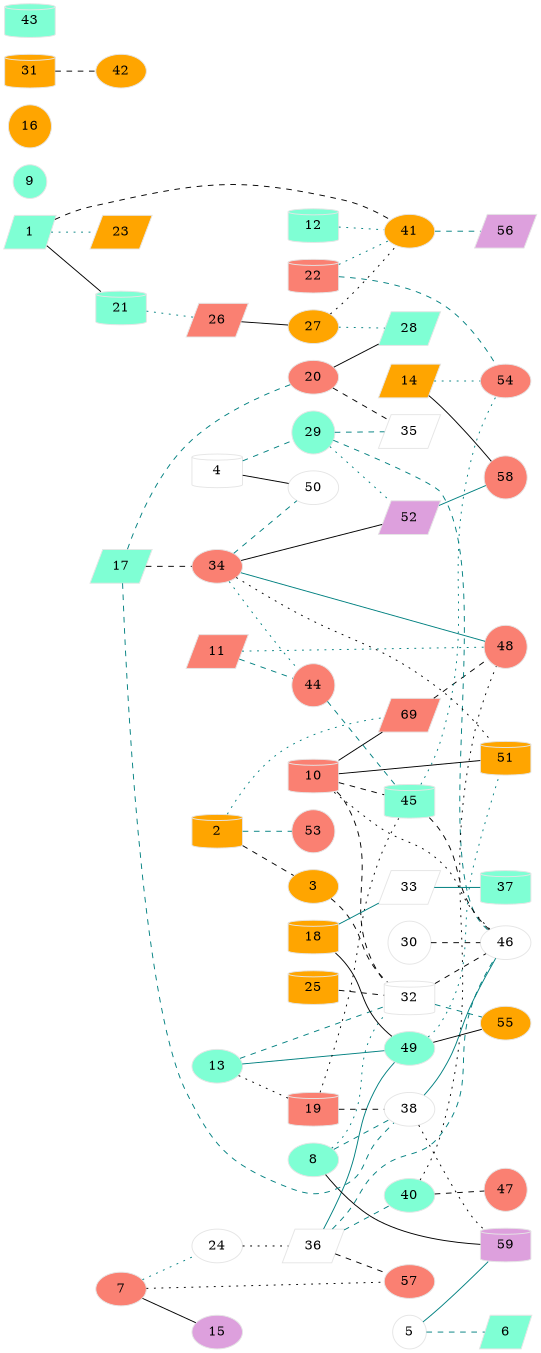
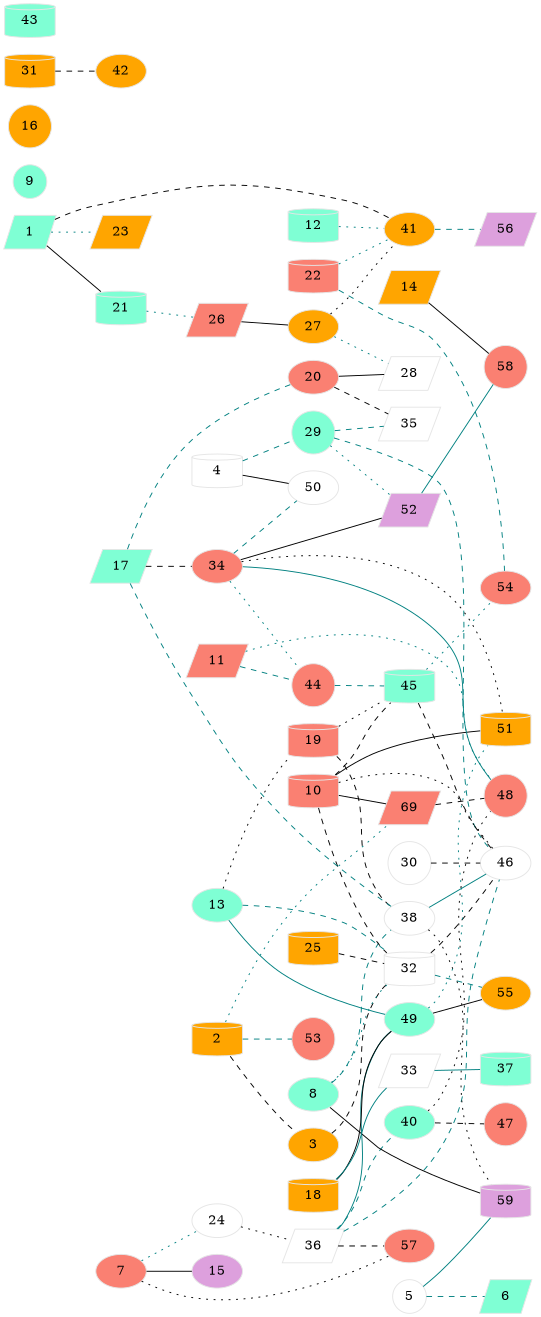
(410, 329) -> (410, 374)
(457, 381) -> none
